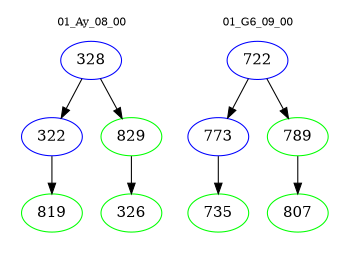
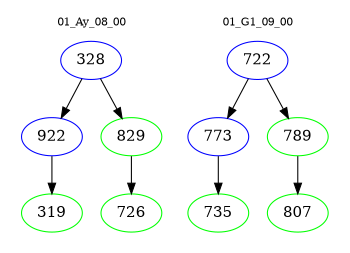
(258, 23) -> (258, 23)
(52, 137) -> (52, 137)
(52, 213) -> (52, 213)
(131, 213) -> (131, 213)
